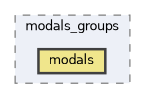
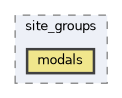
(73, 27) -> (61, 27)
